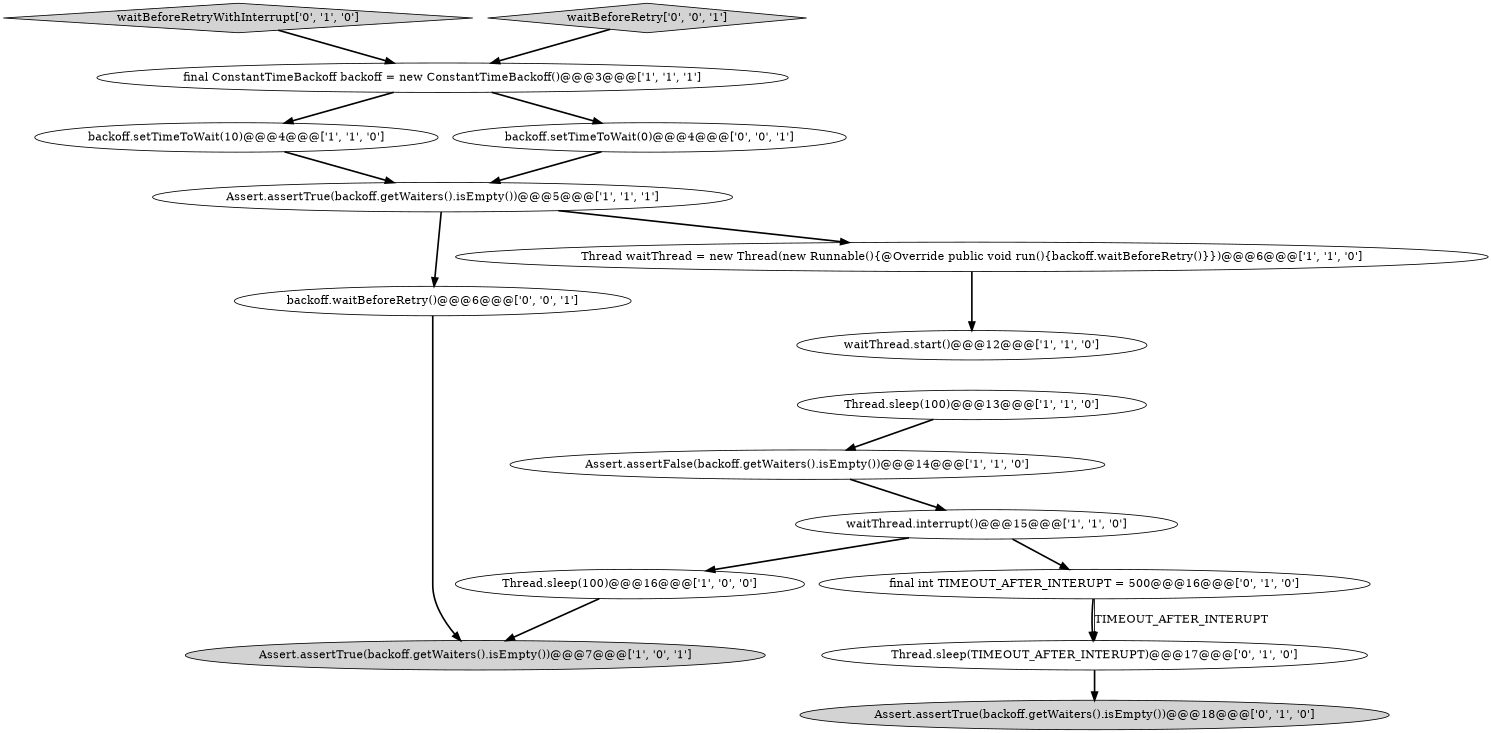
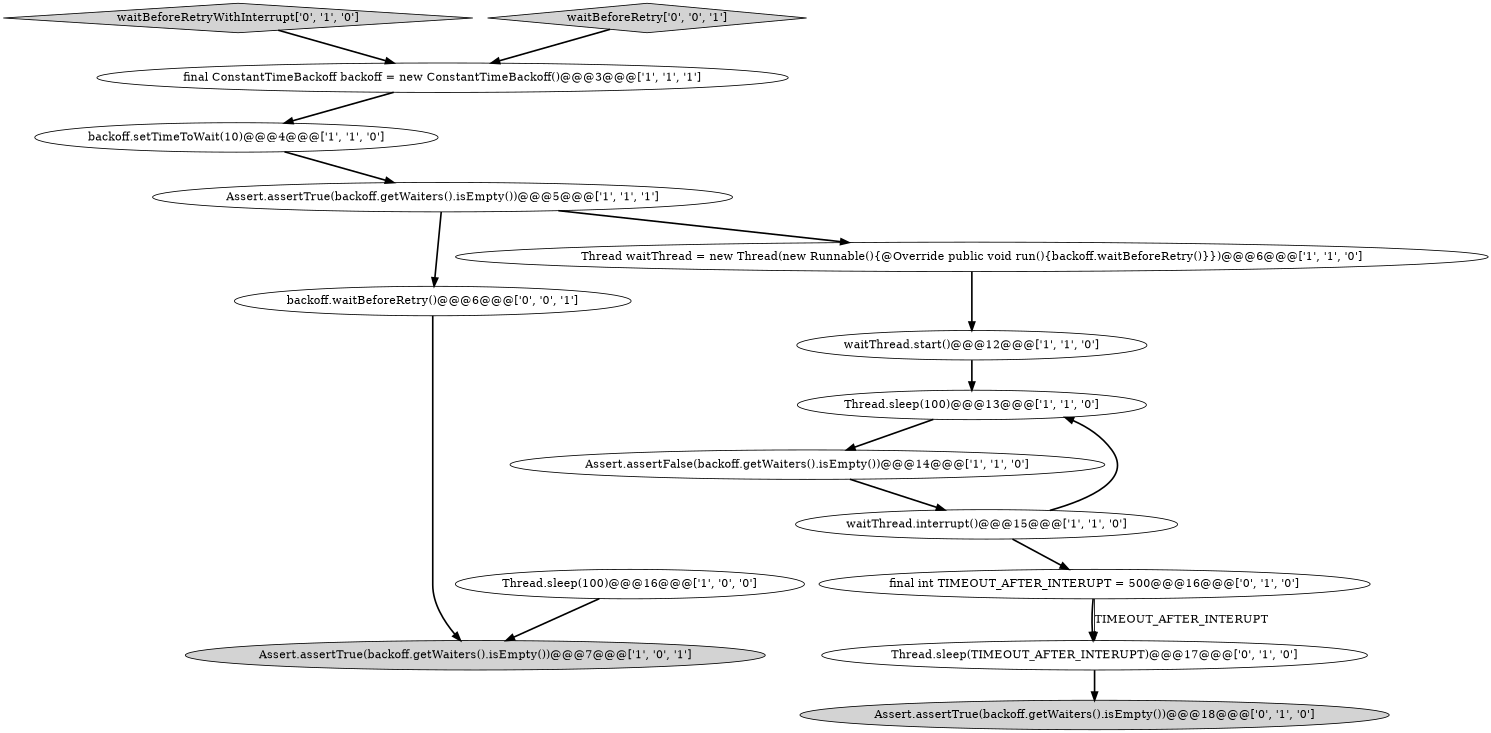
(650, 137) -> none
none -> (972, 371)
(812, 554) -> (1115, 475)
